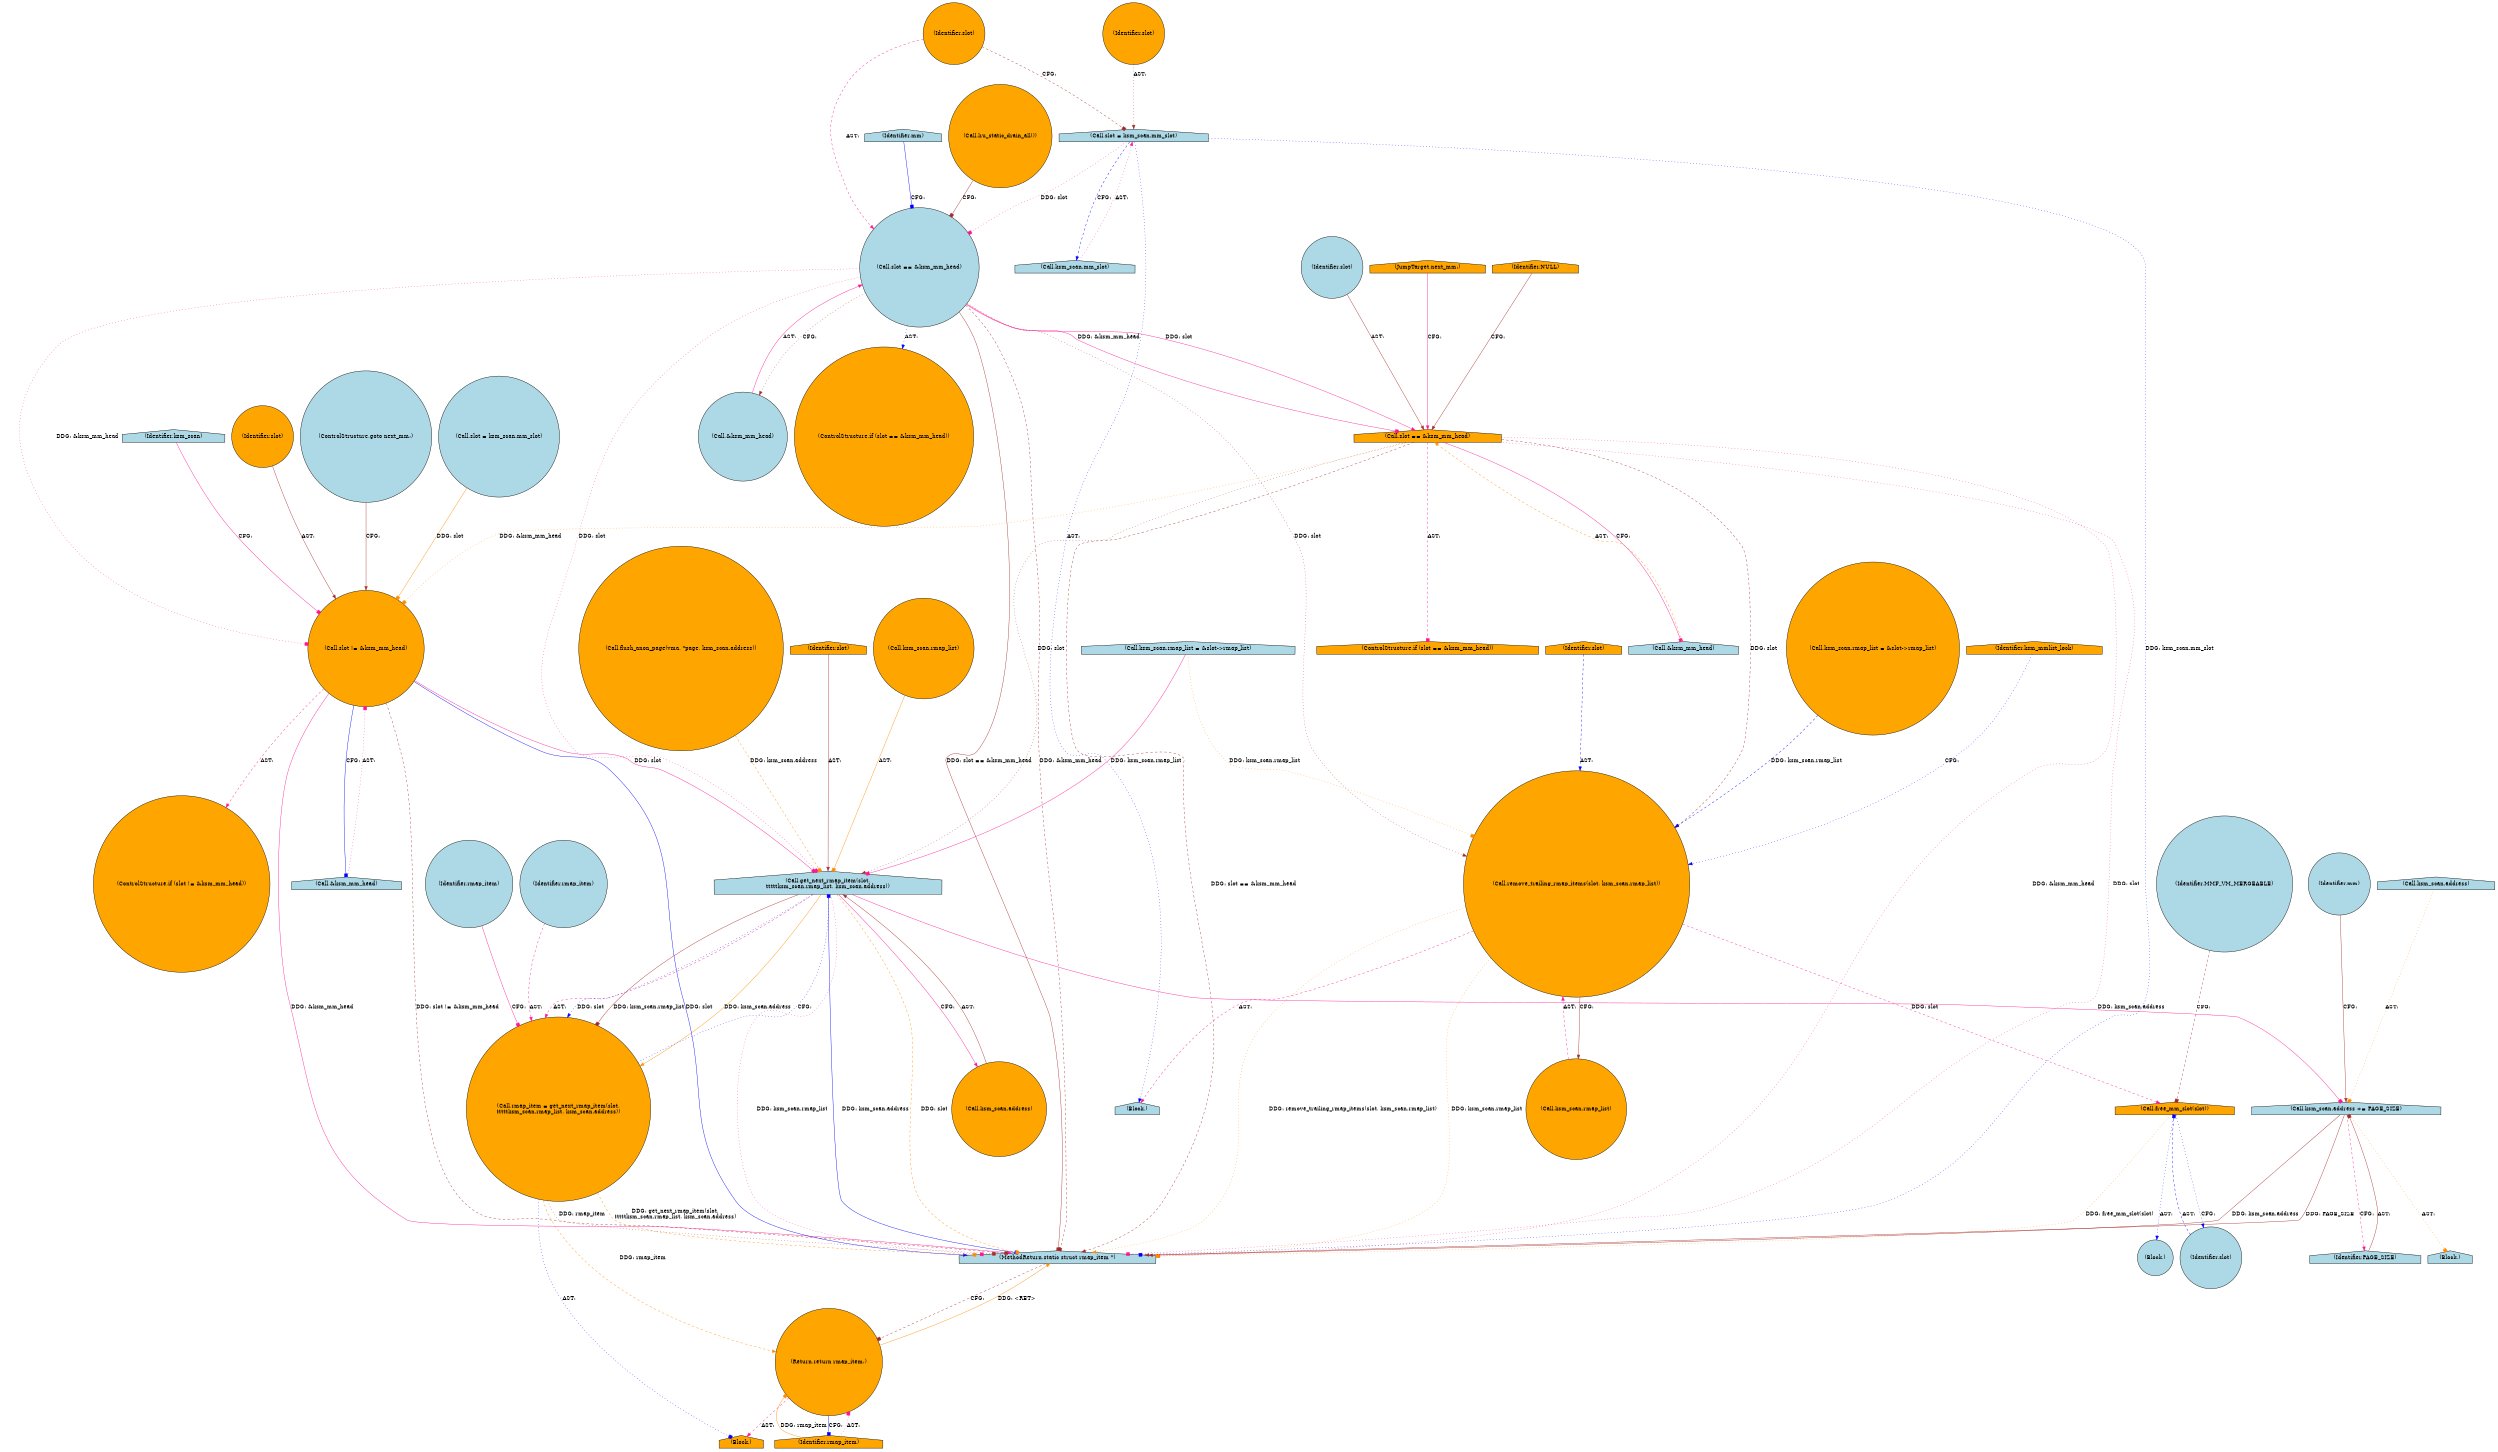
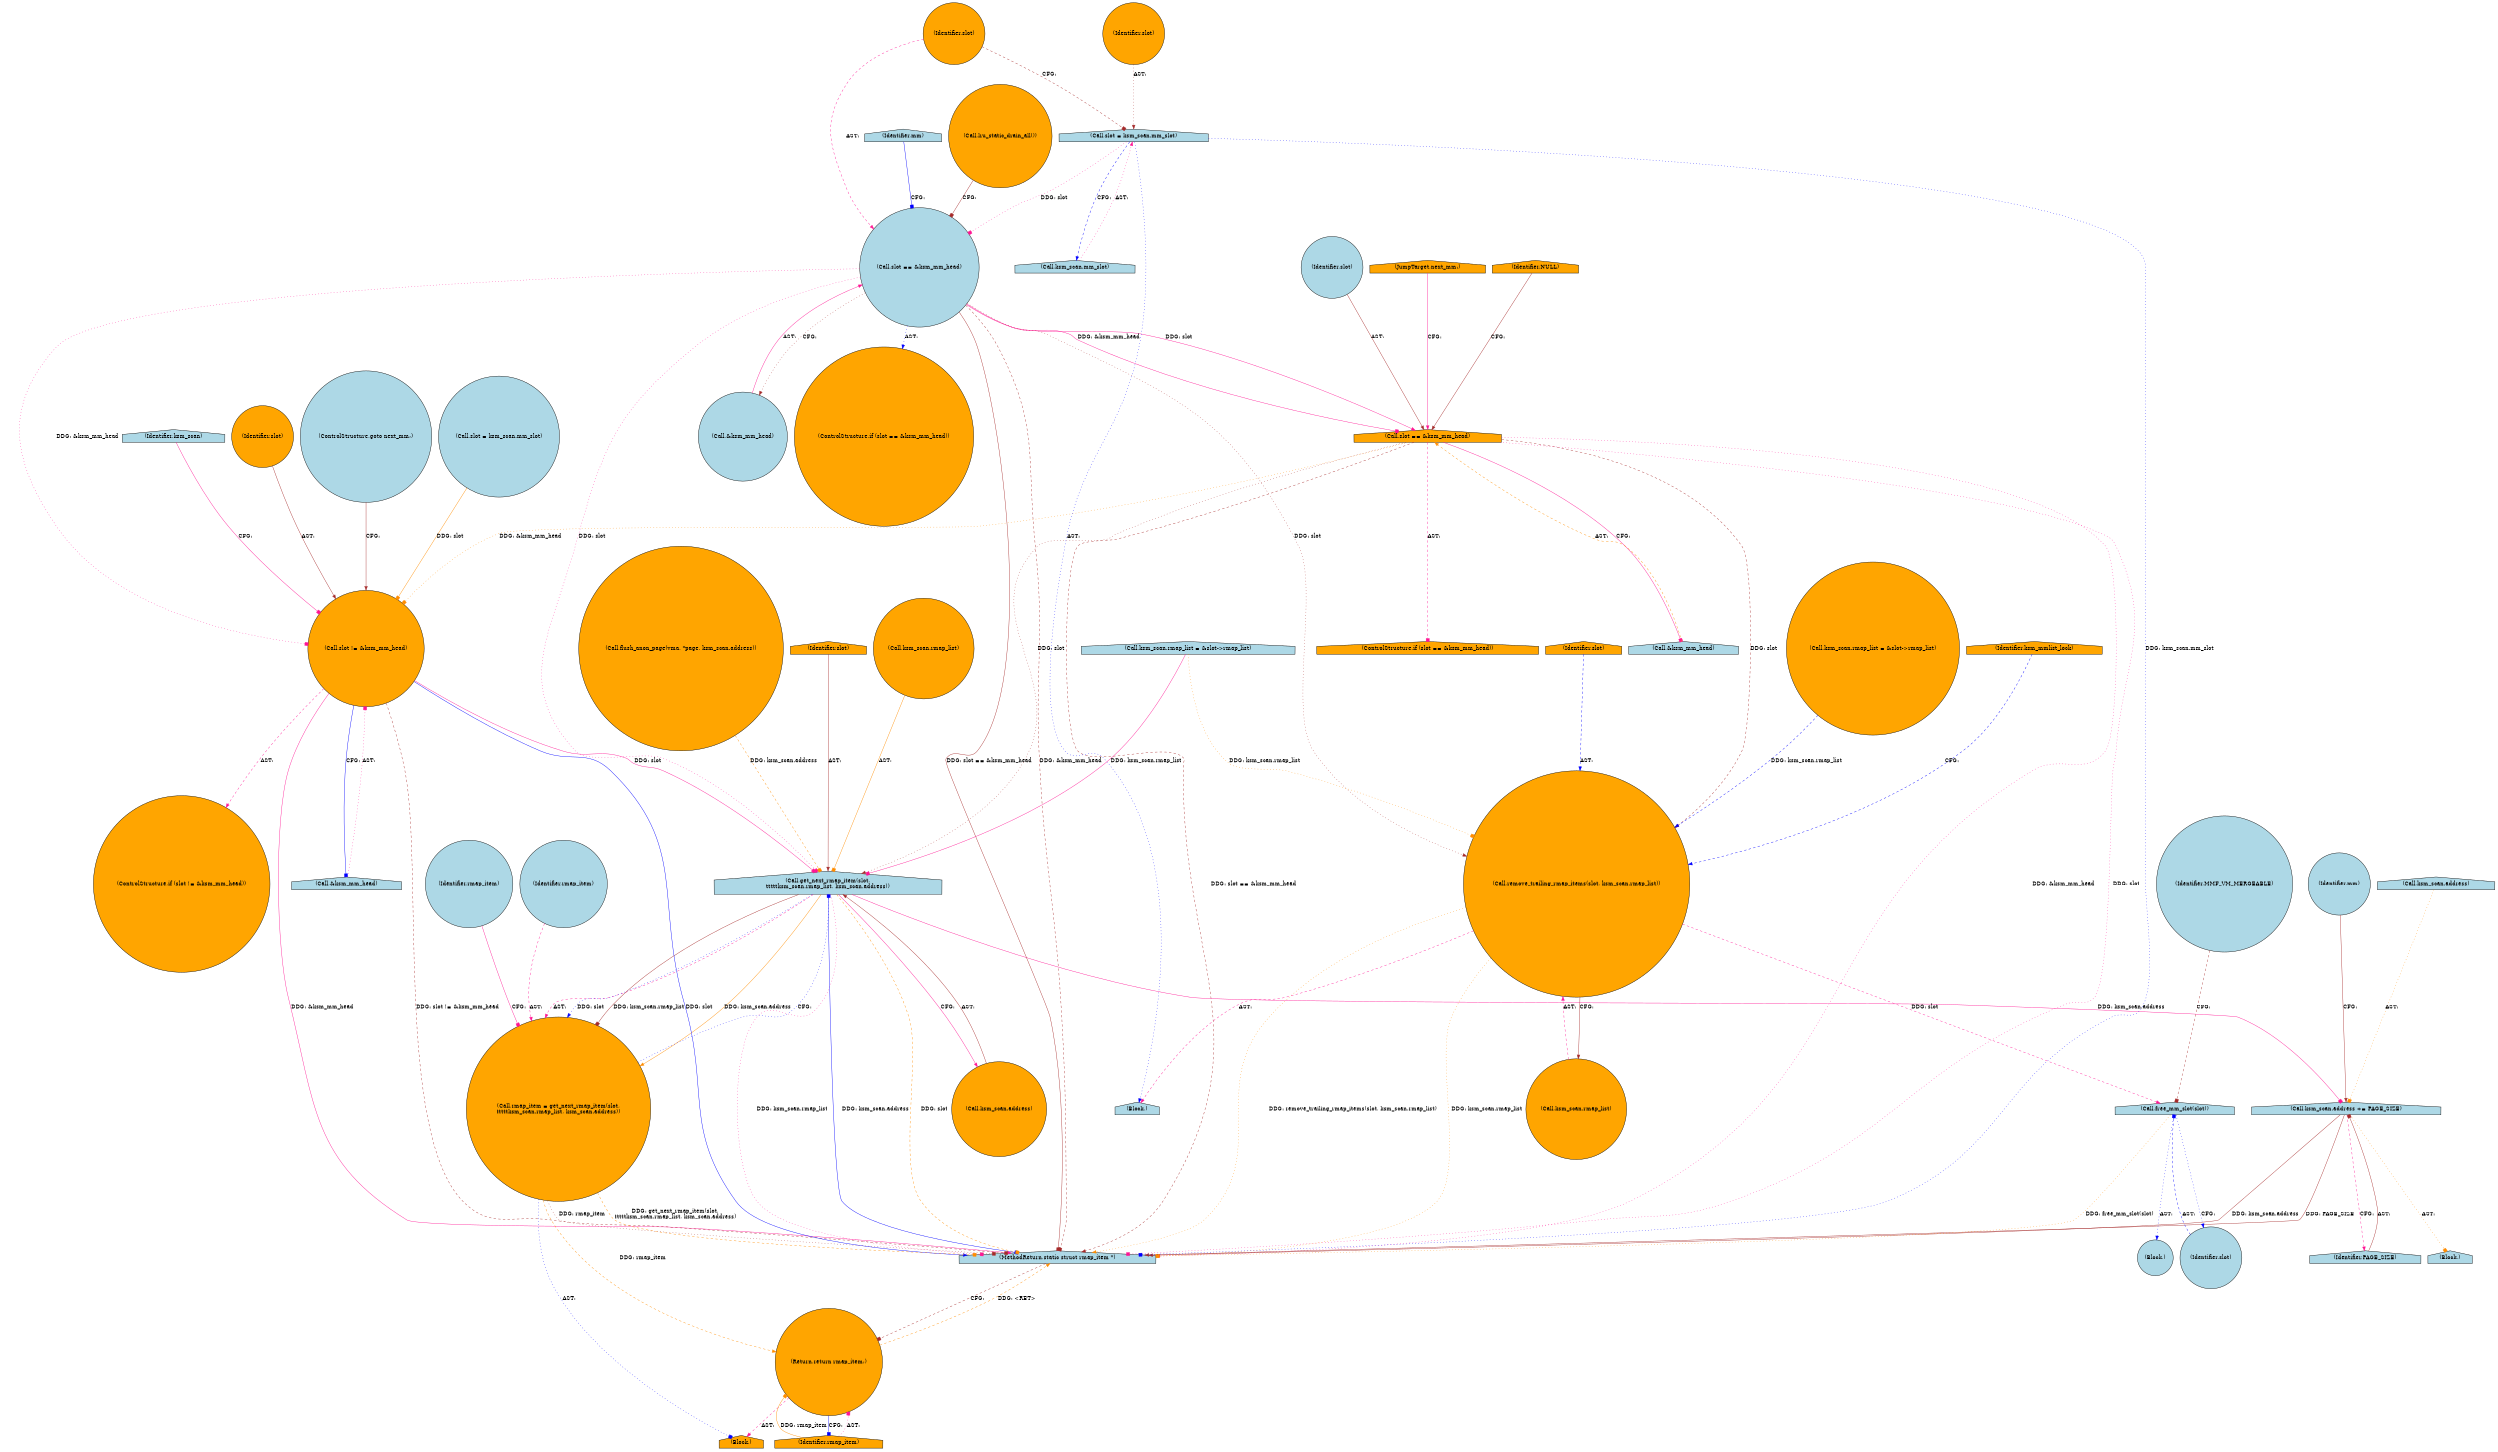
(1888, 796) -> (1888, 796)
(2175, 1109) -> (2175, 1109)
(966, 1312) -> (966, 1312)
